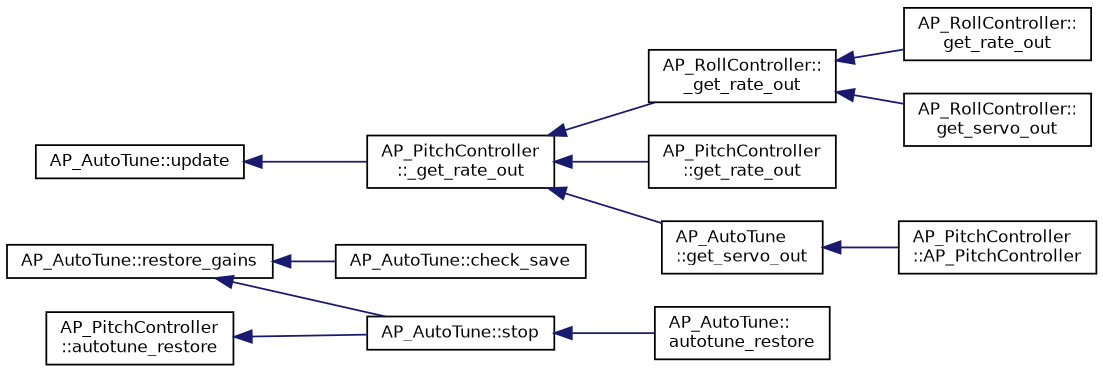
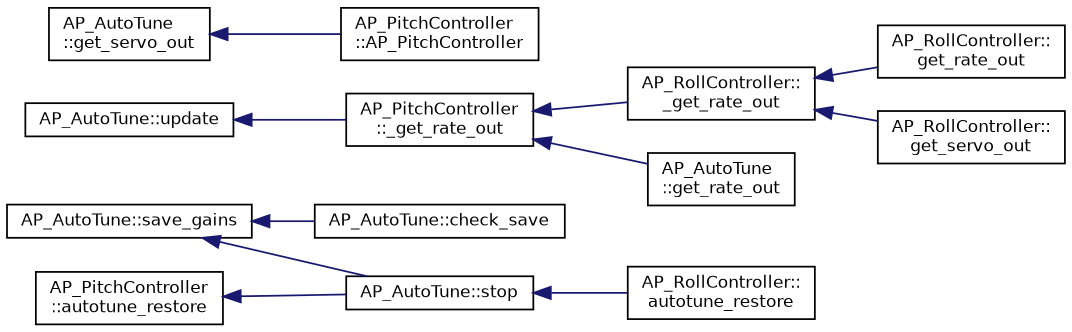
(742, 162) -> (721, 179)
(613, 208) -> none
(140, 261) -> (129, 221)
(742, 333) -> (721, 293)
